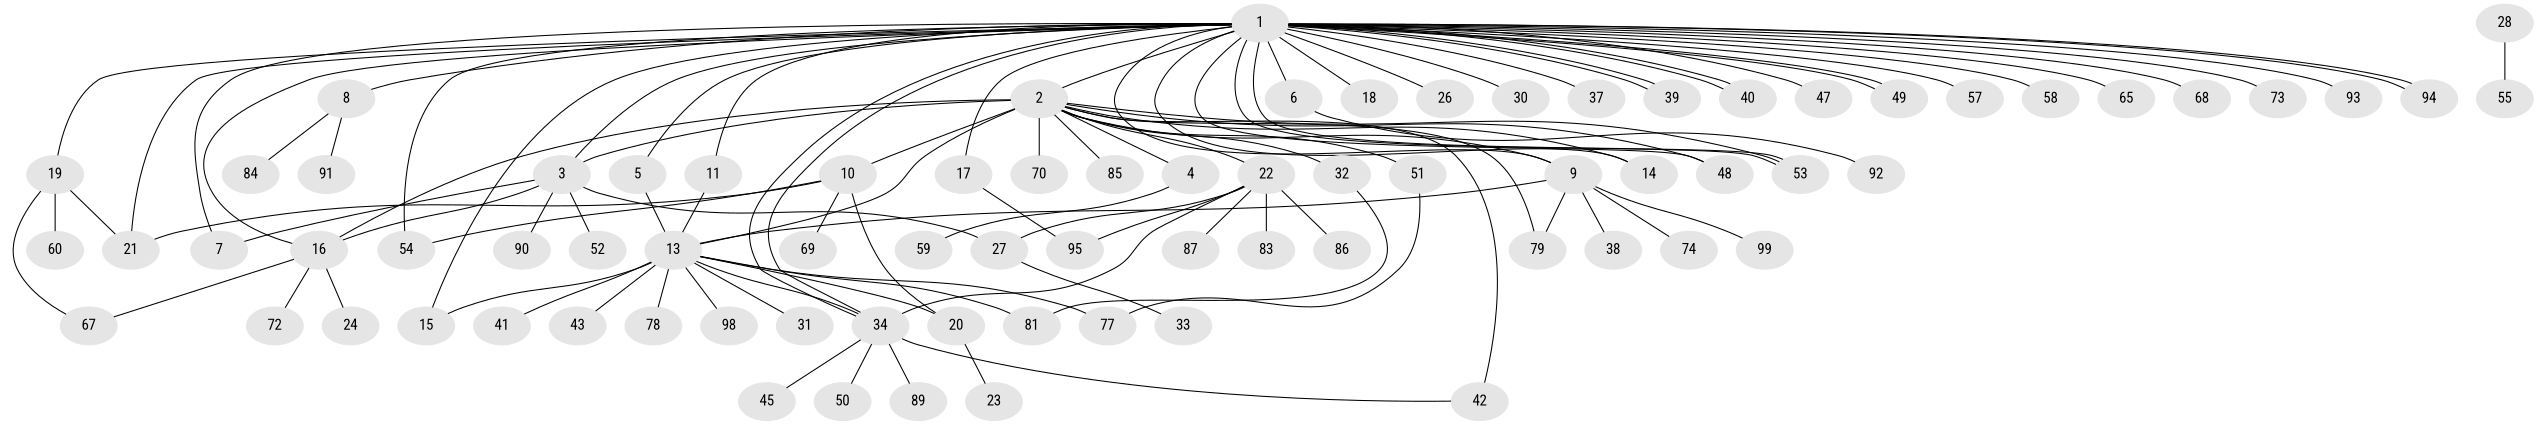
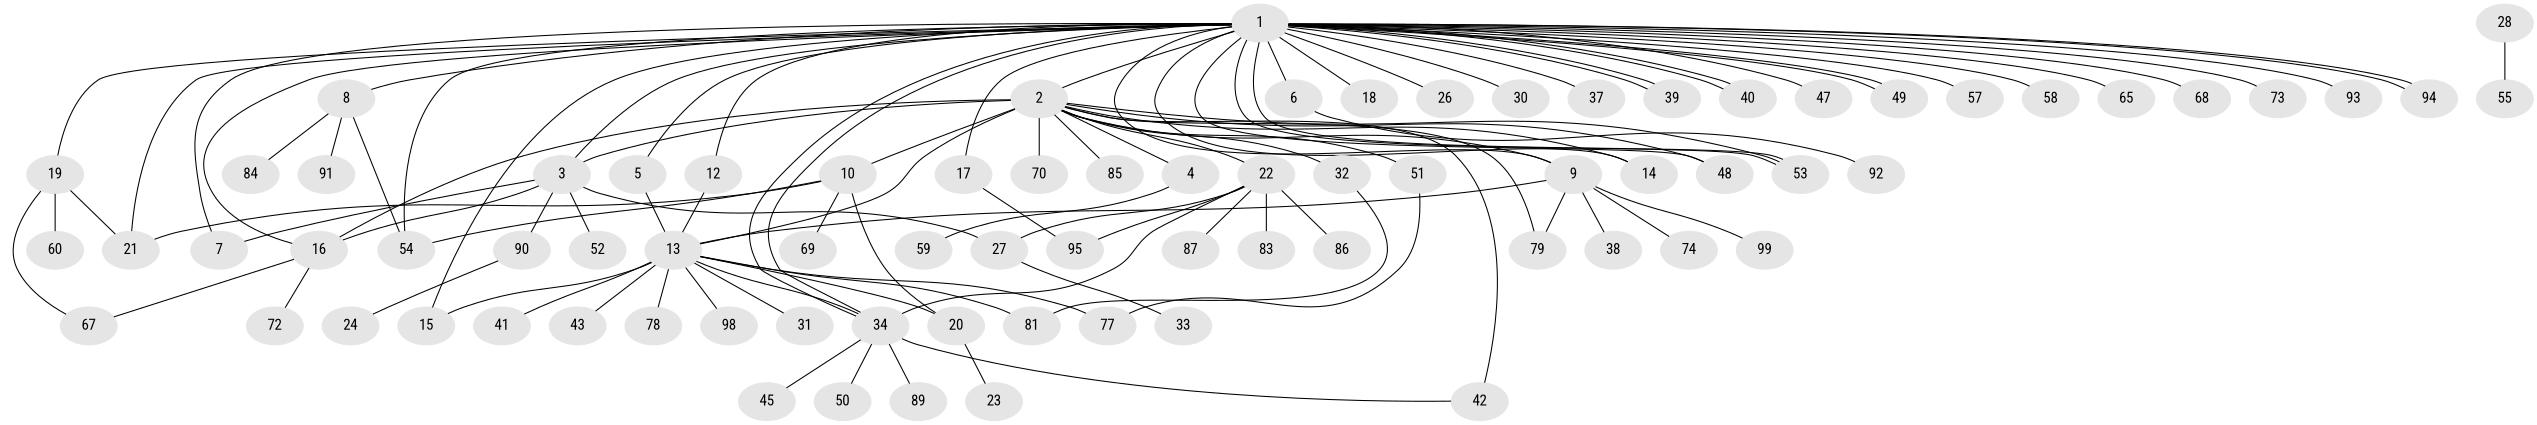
none -> (376, 175)
(713, 175) -> (713, 175)
(335, 288) -> (432, 288)
